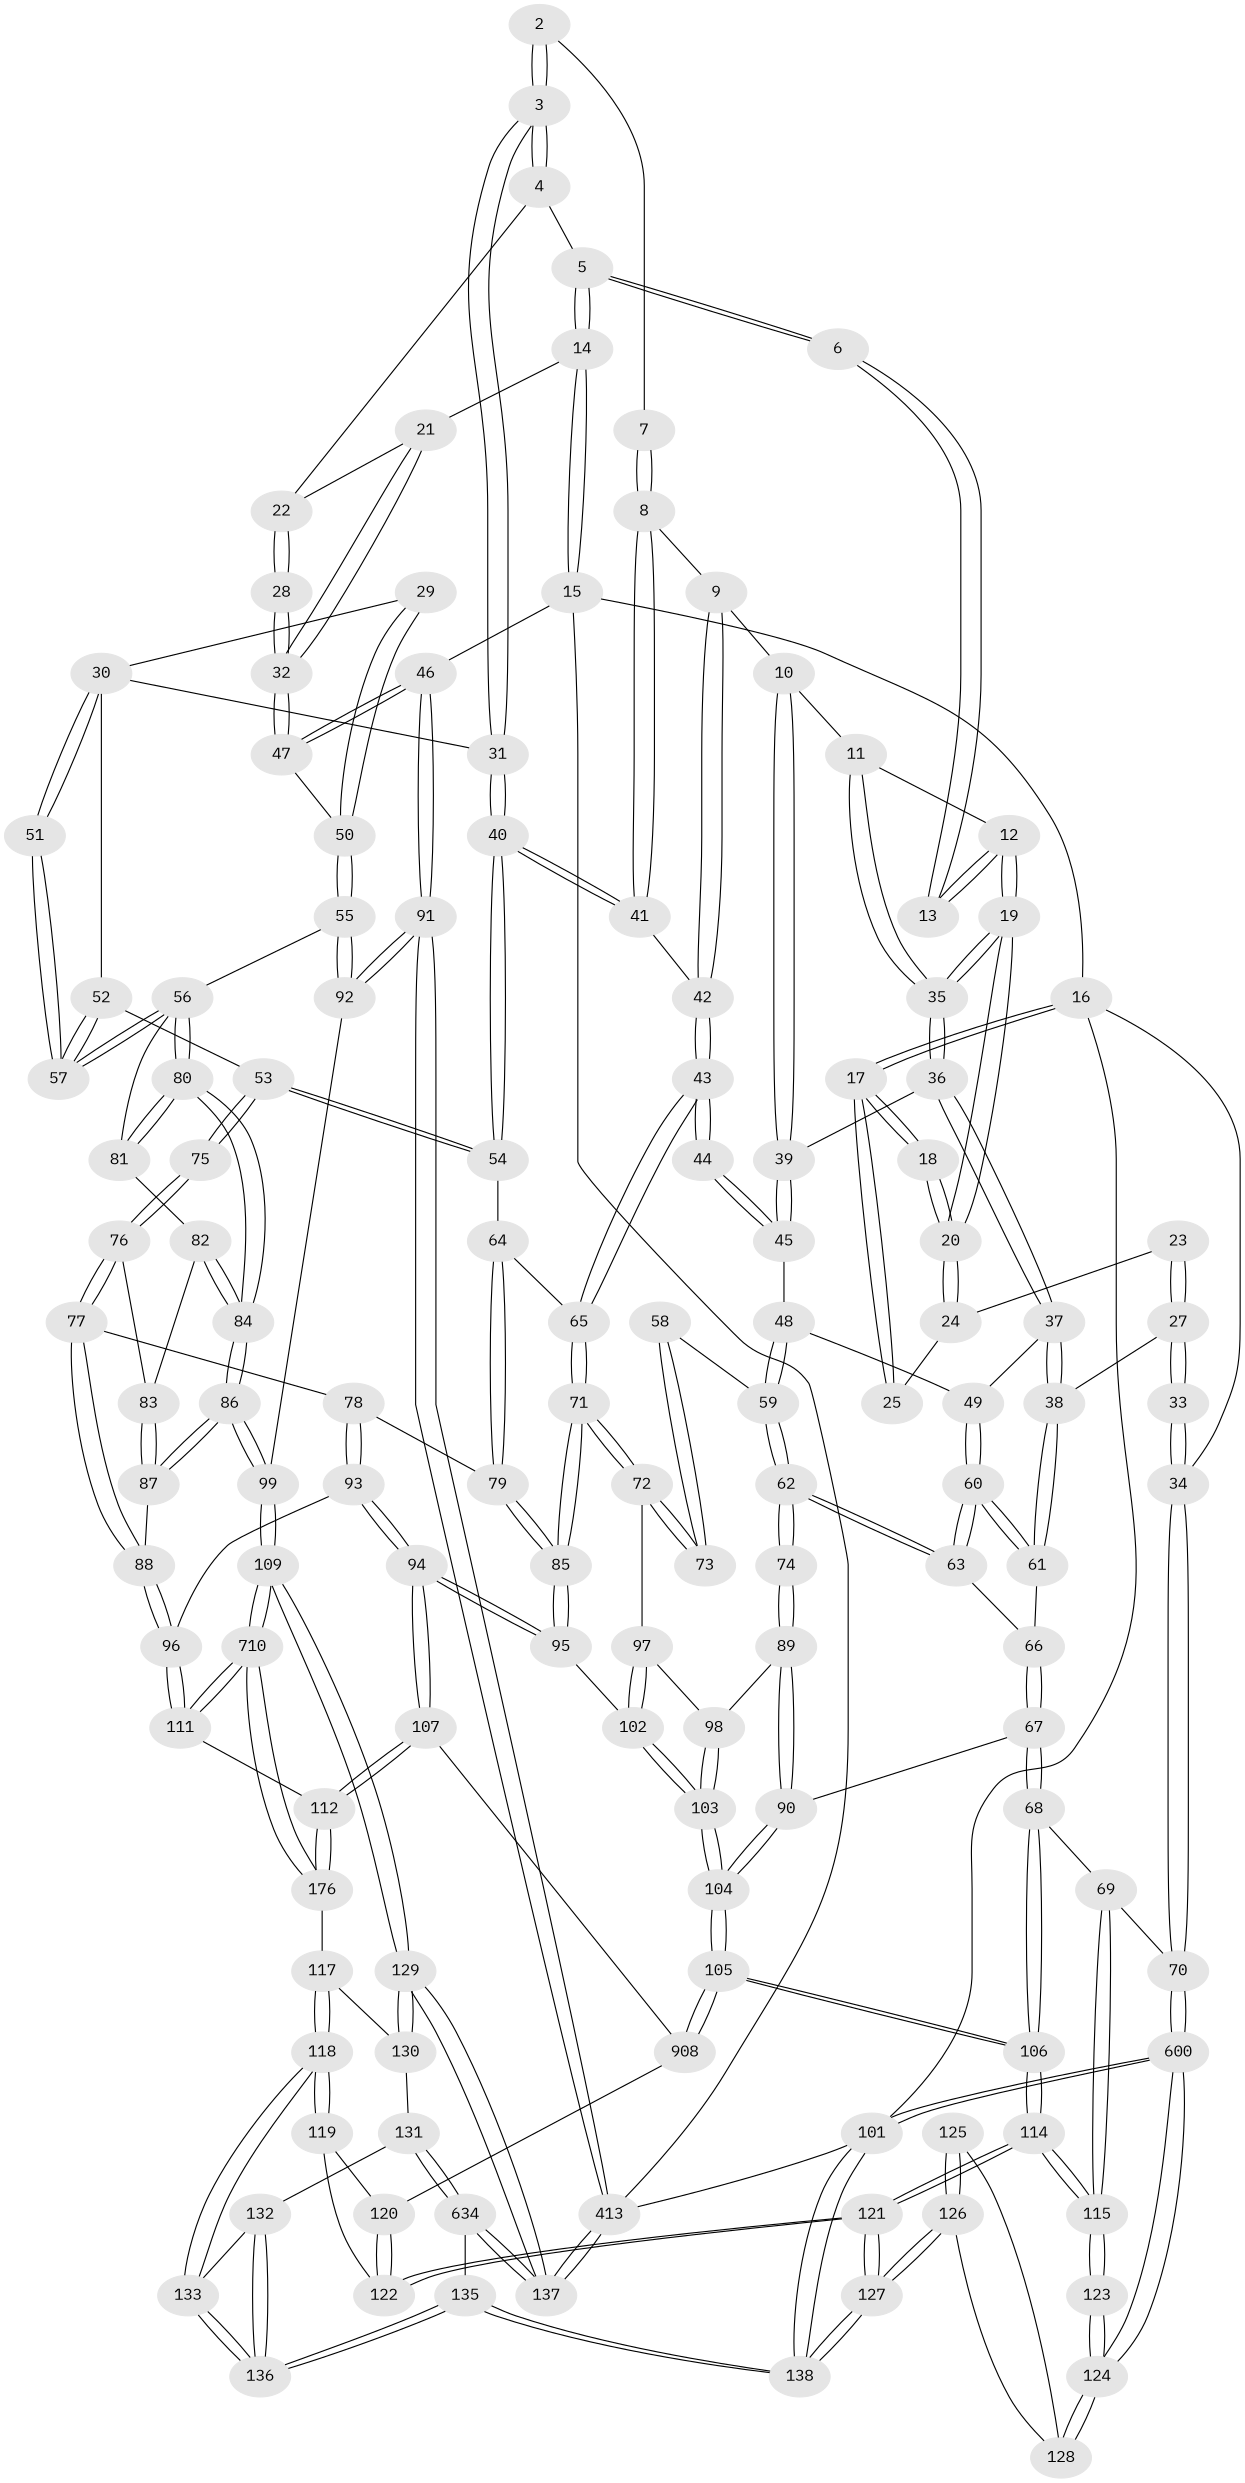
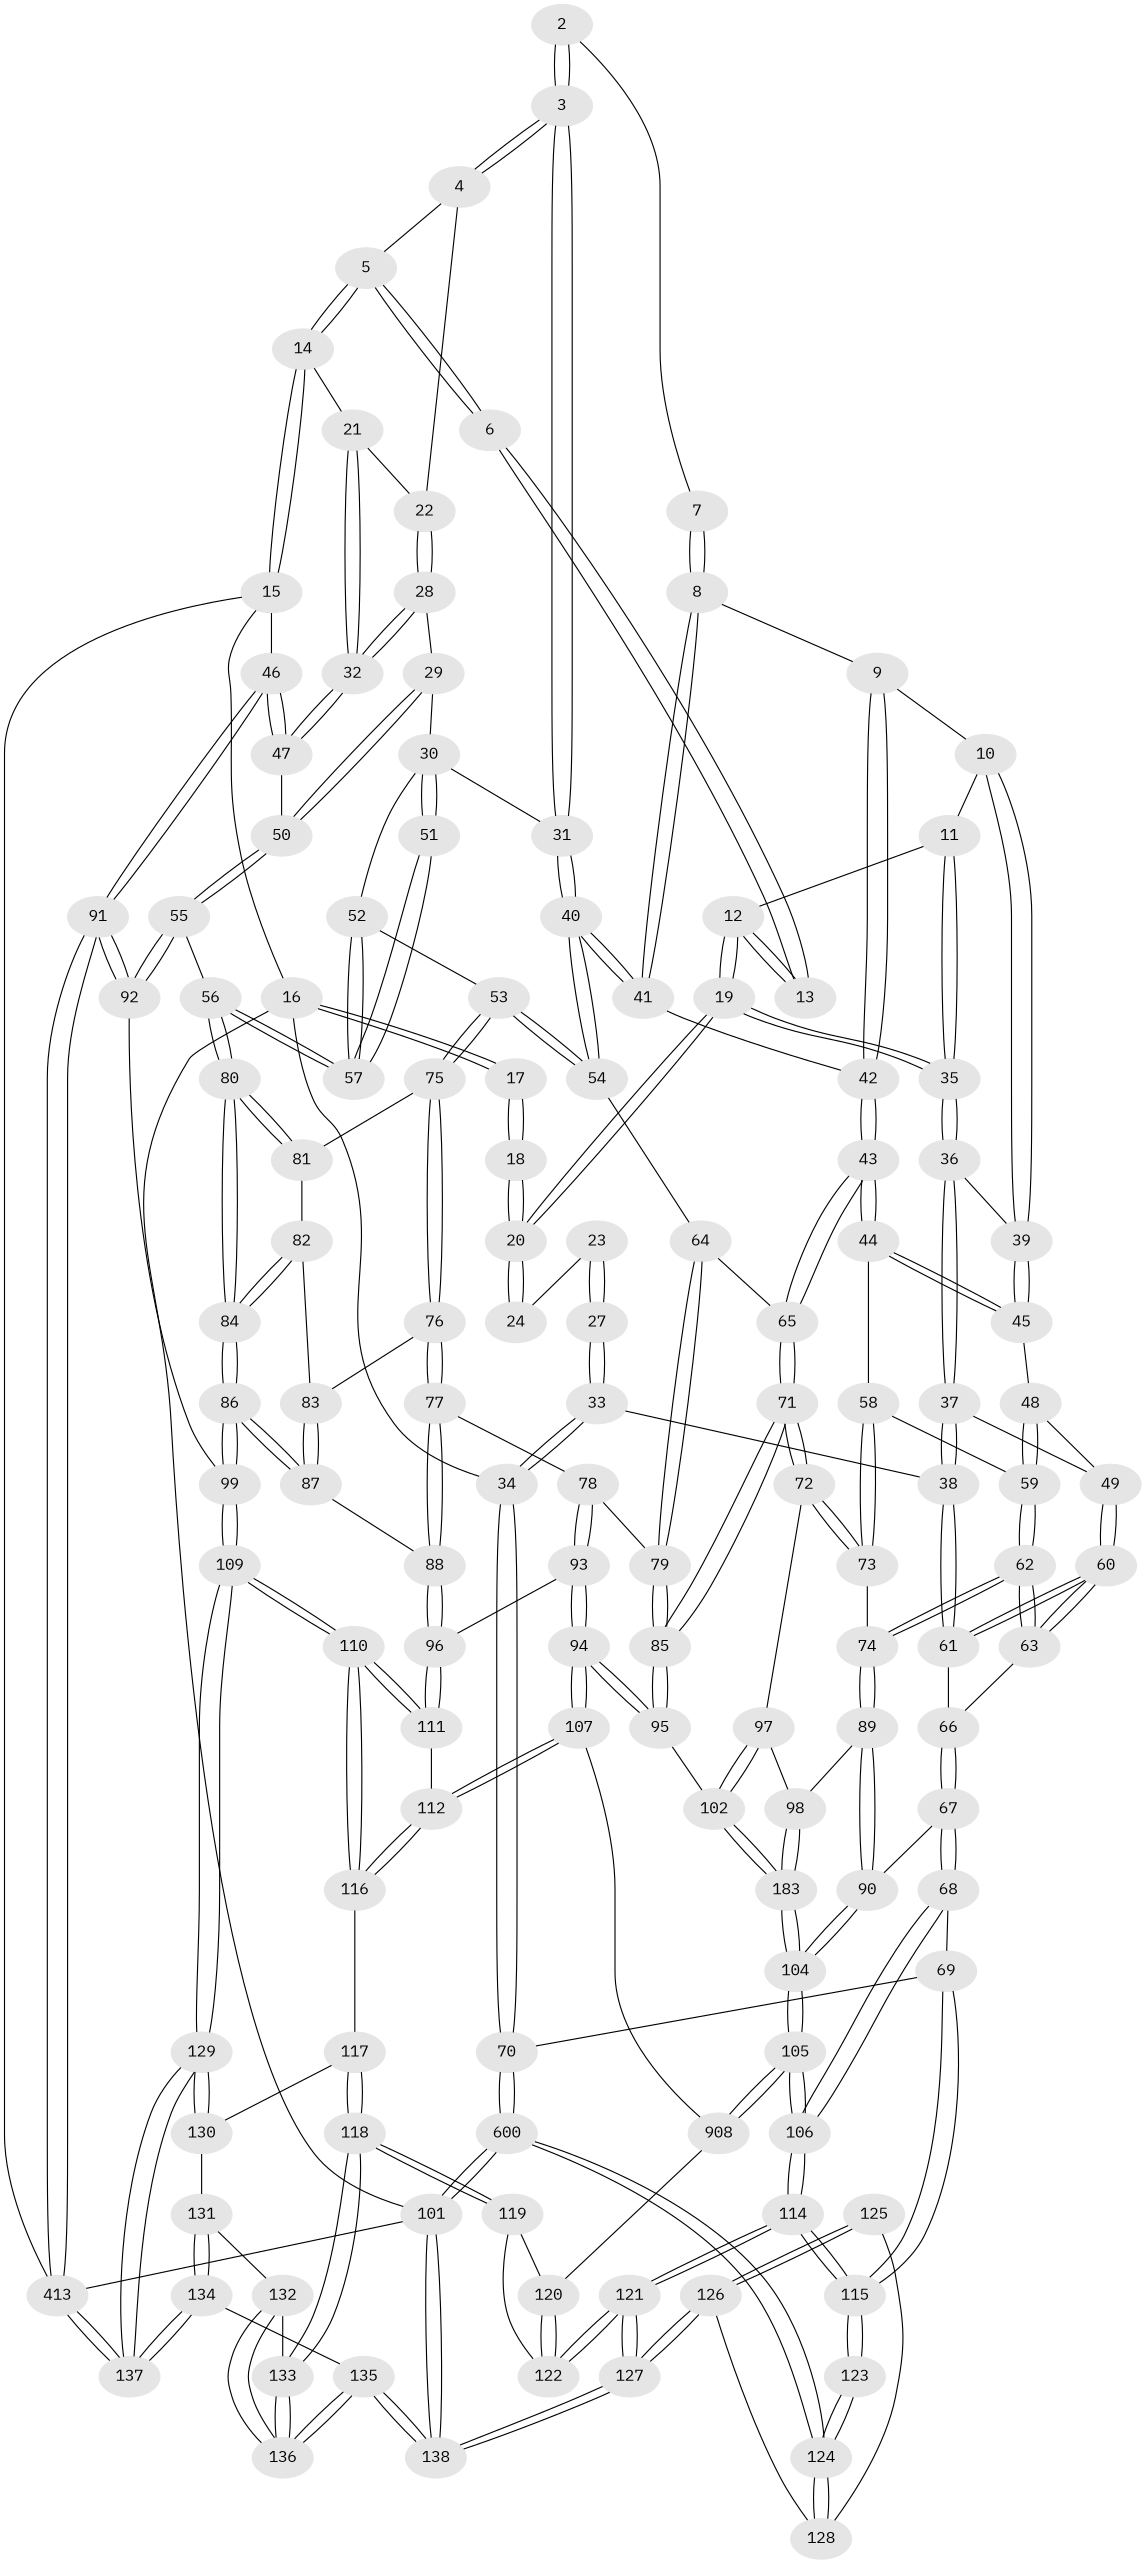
none -> (429, 633)
(136, 1075) -> (368, 1120)
none -> (868, 1322)
(1110, 1367) -> (751, 1439)
(892, 1403) -> none
none -> (867, 1606)
(252, 1647) -> (354, 1647)
(705, 1809) -> (786, 1890)
(322, 1890) -> (355, 1890)
(465, 2214) -> (202, 2296)
